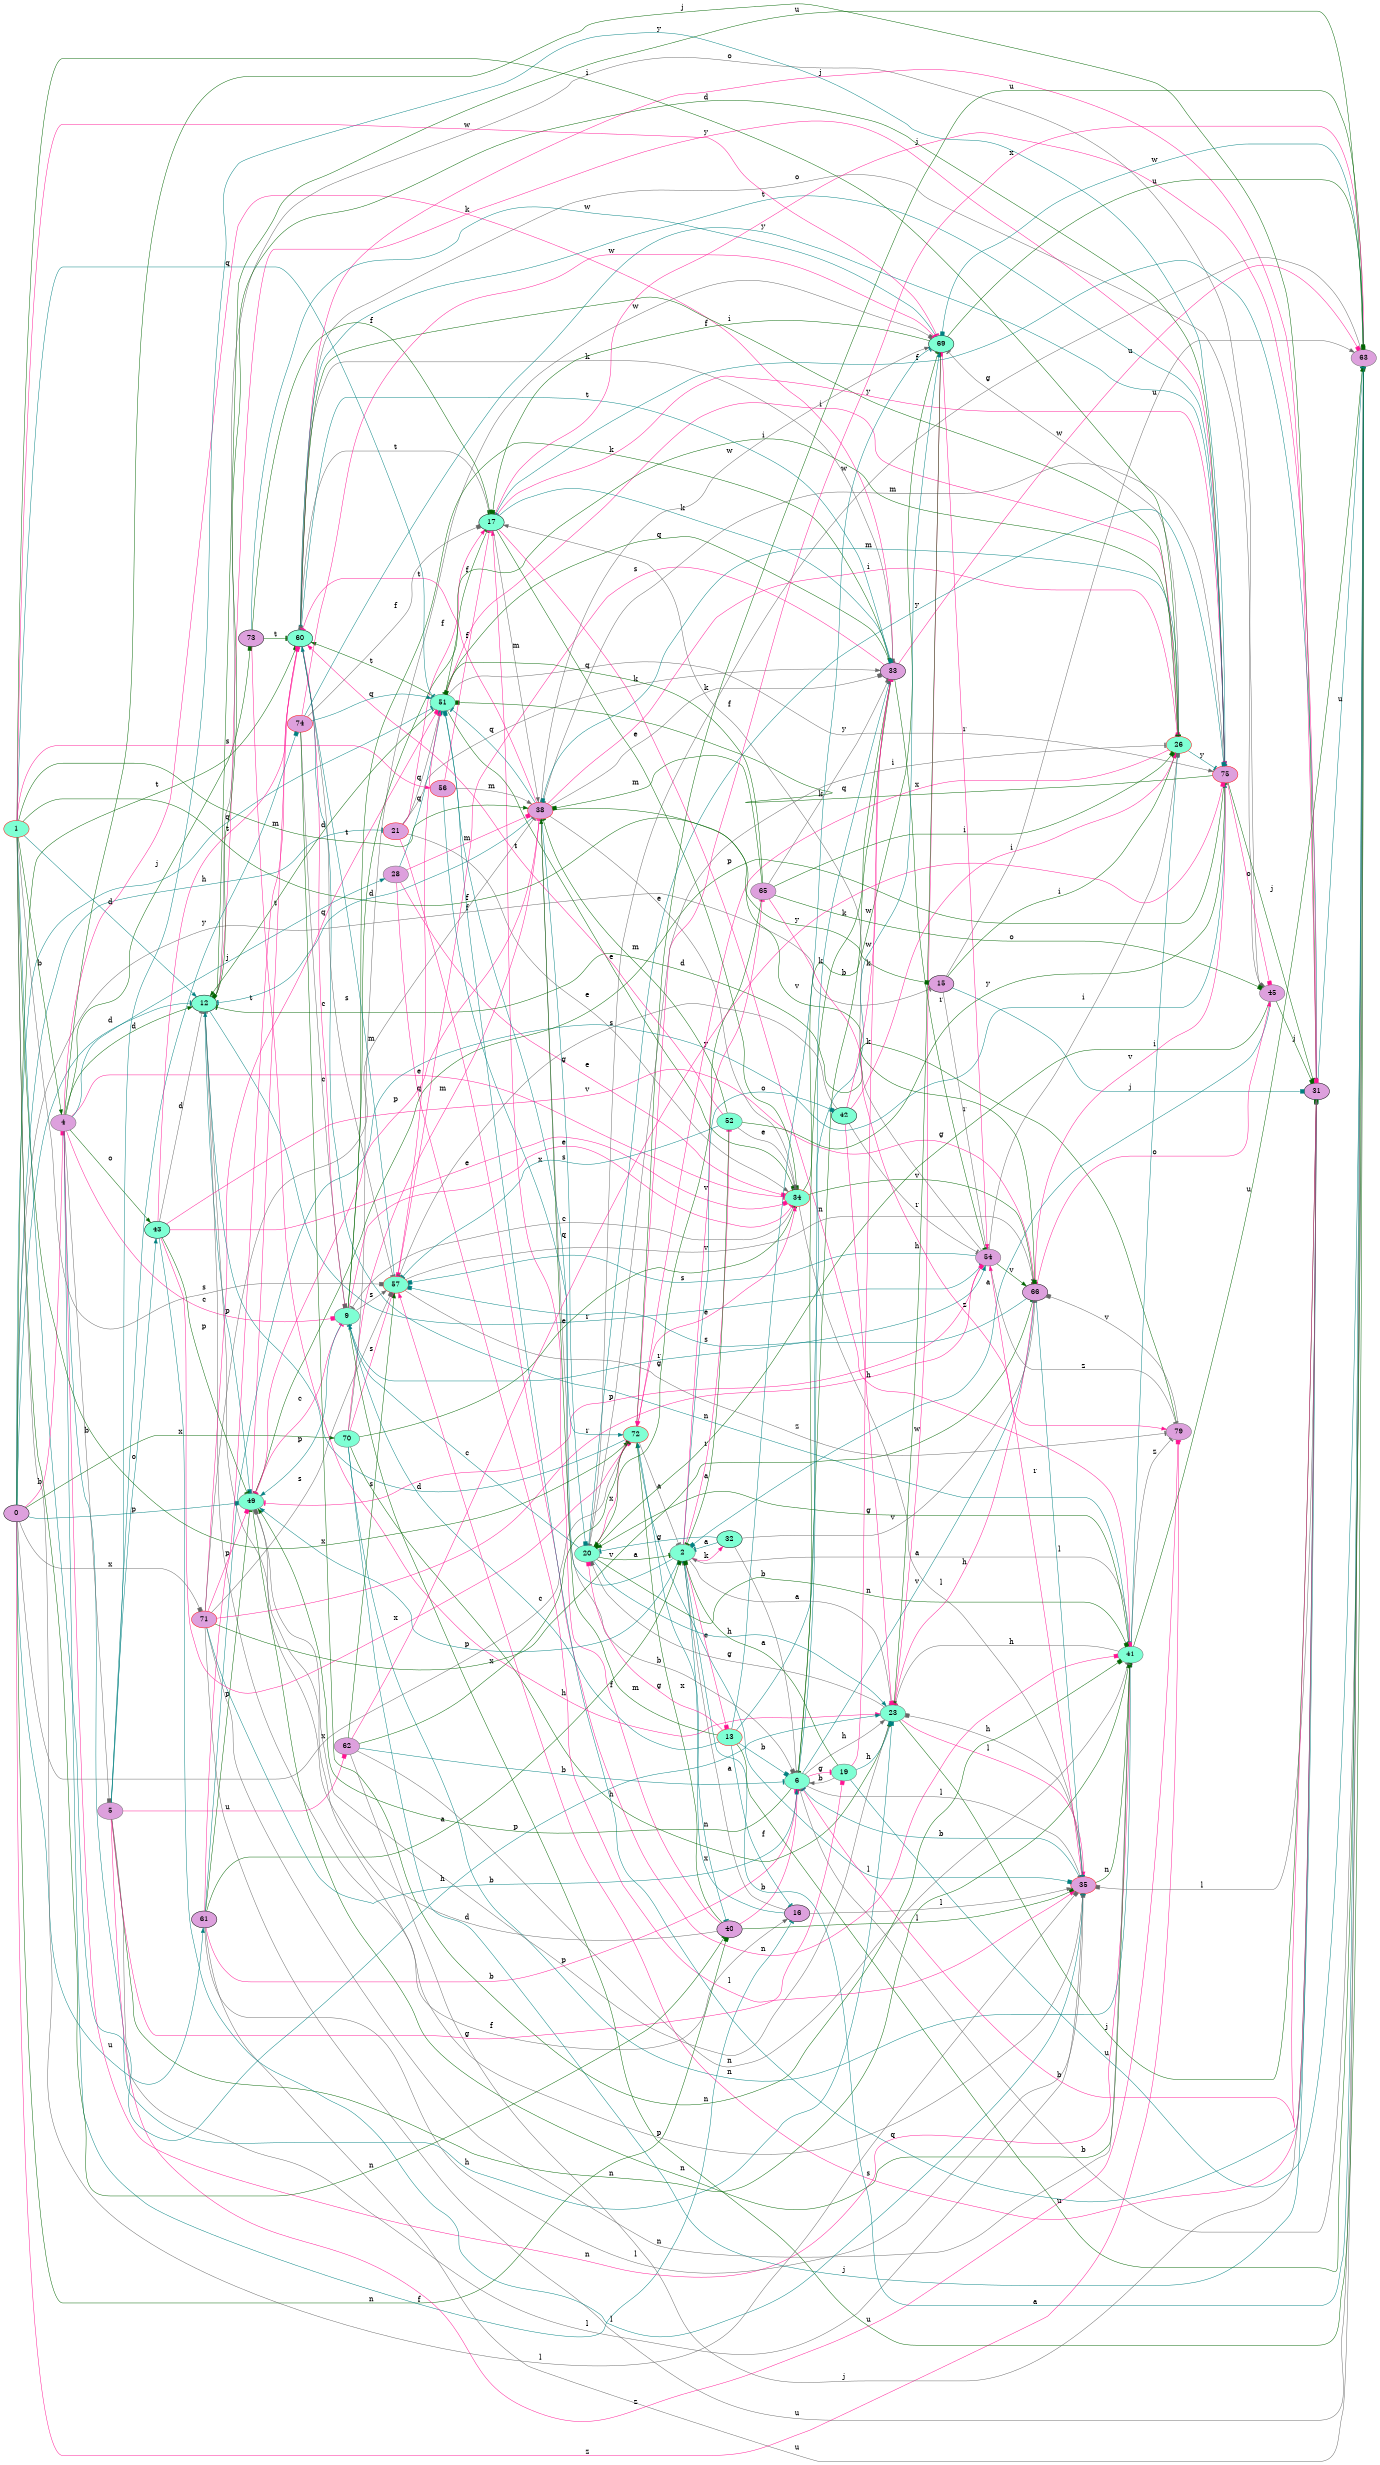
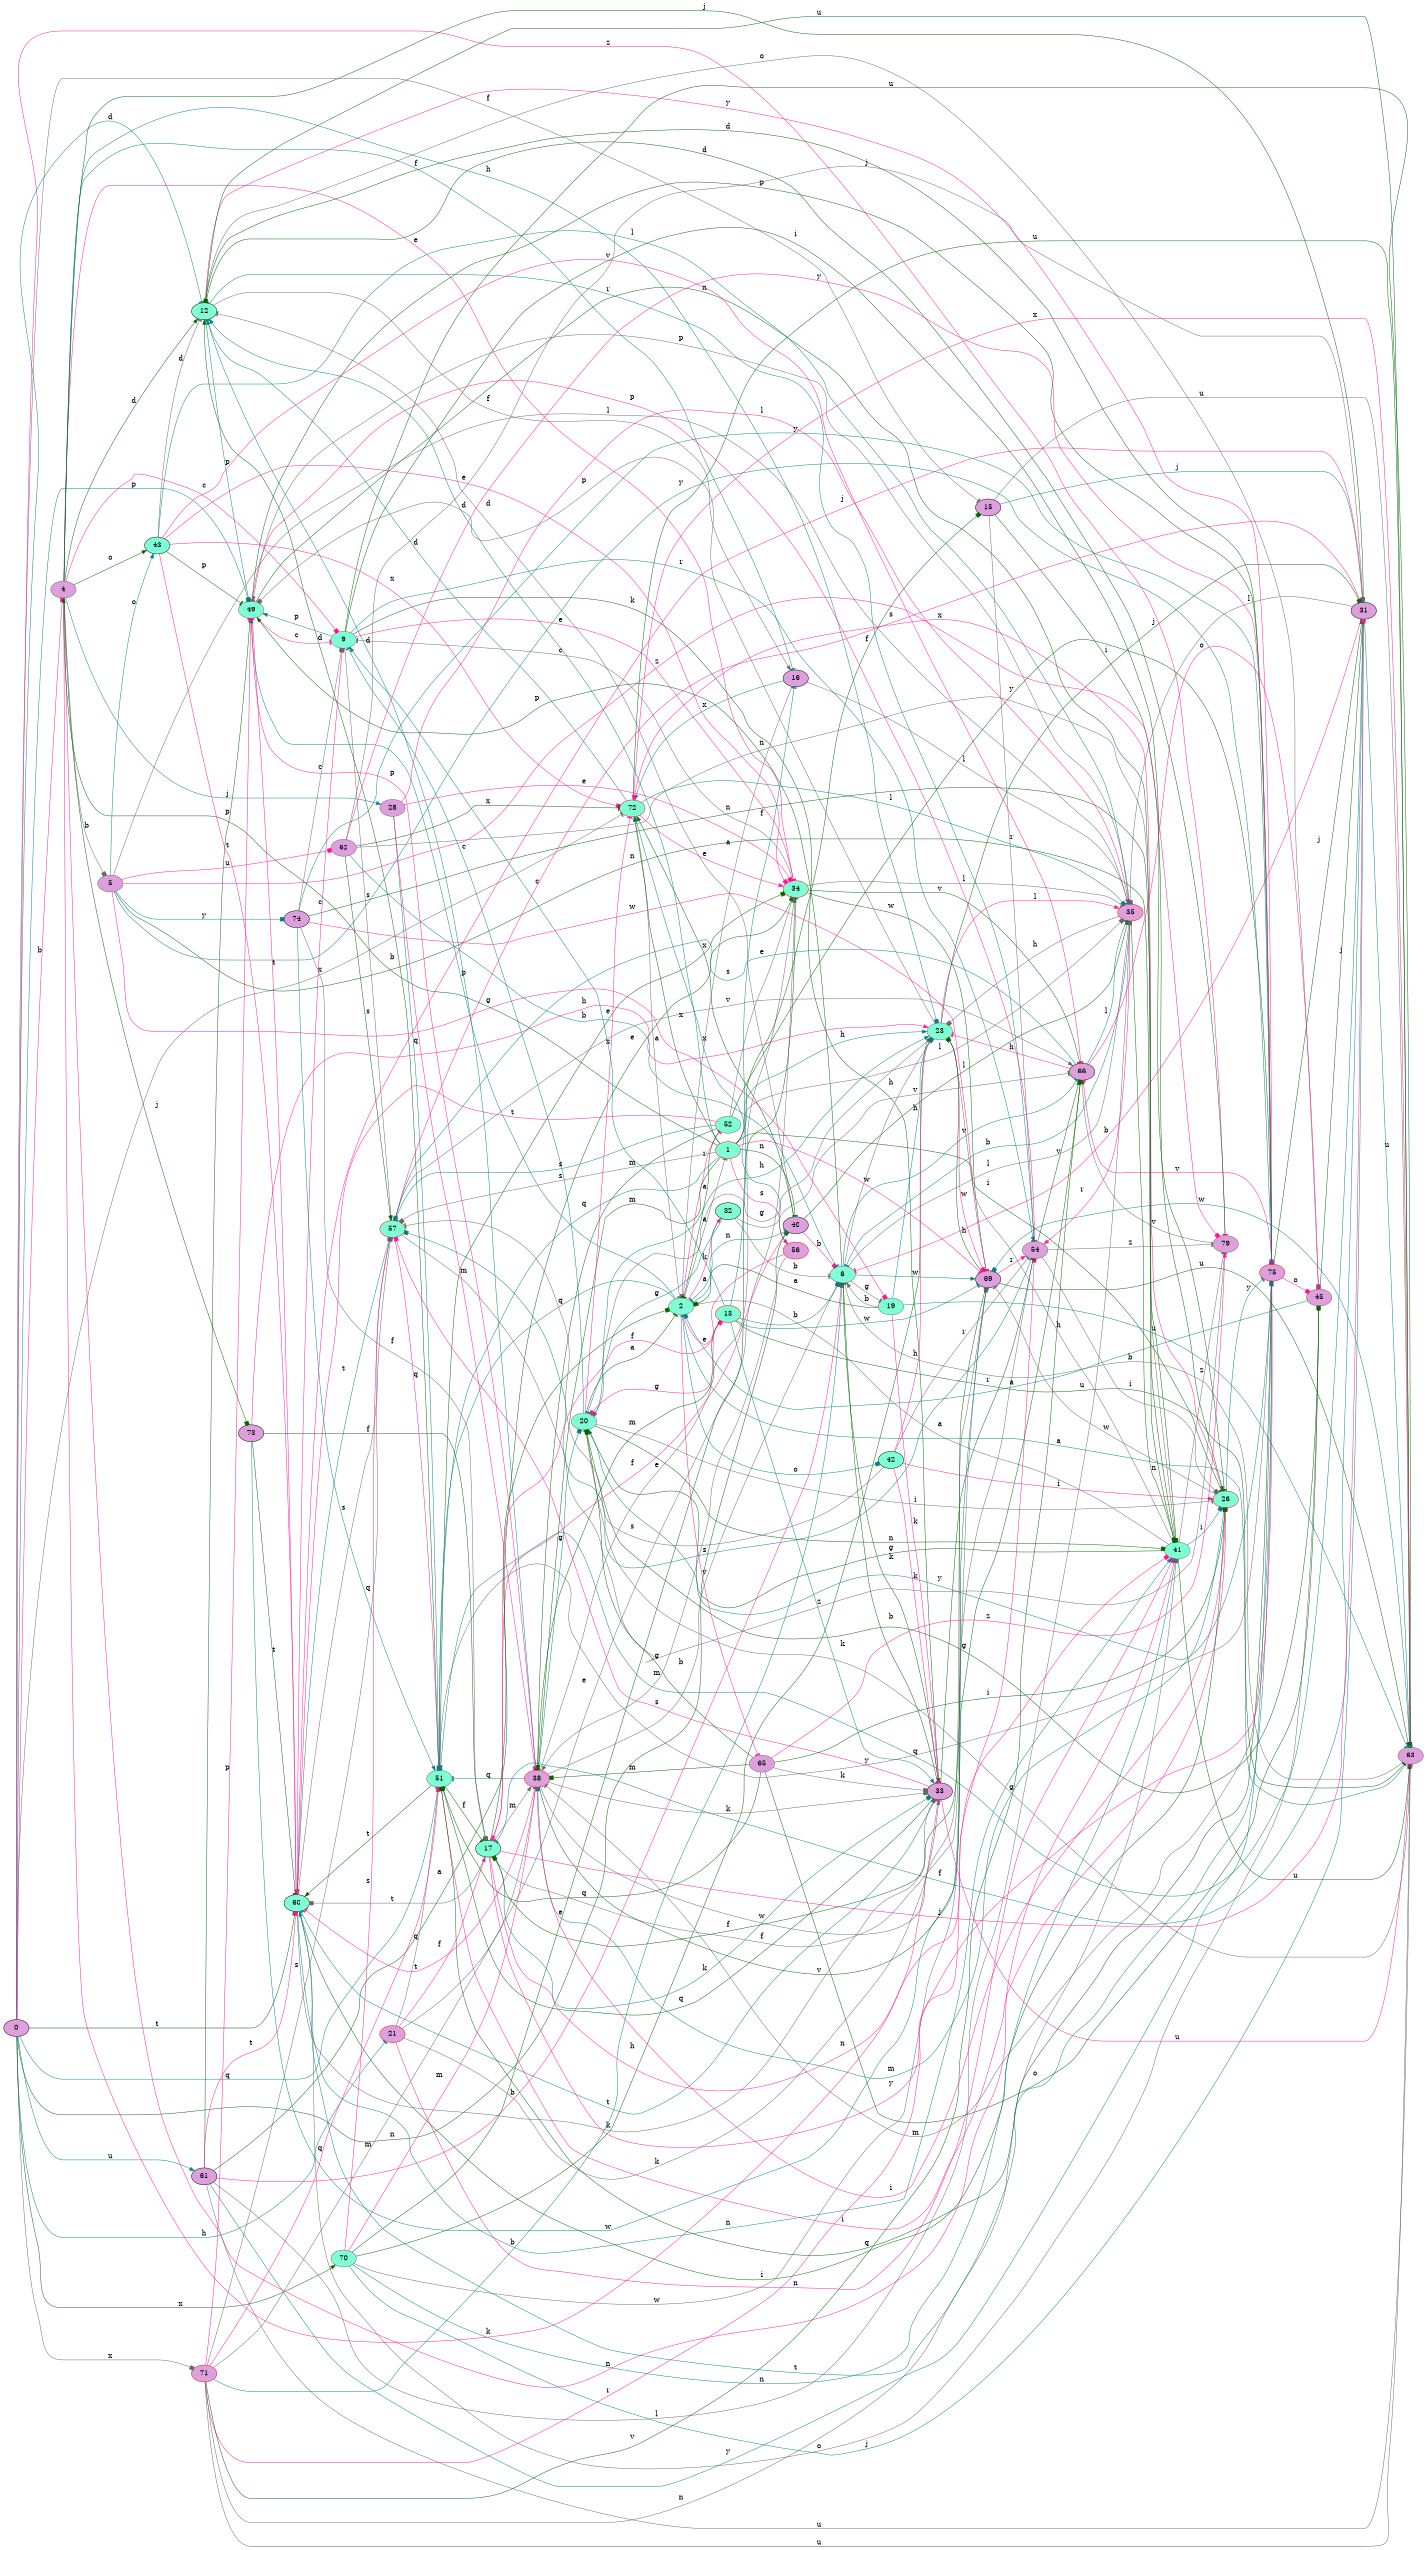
(941, 344) -> (988, 1279)
(300, 724) -> (297, 919)
(822, 1603) -> (704, 1229)
(818, 1773) -> (865, 1291)
